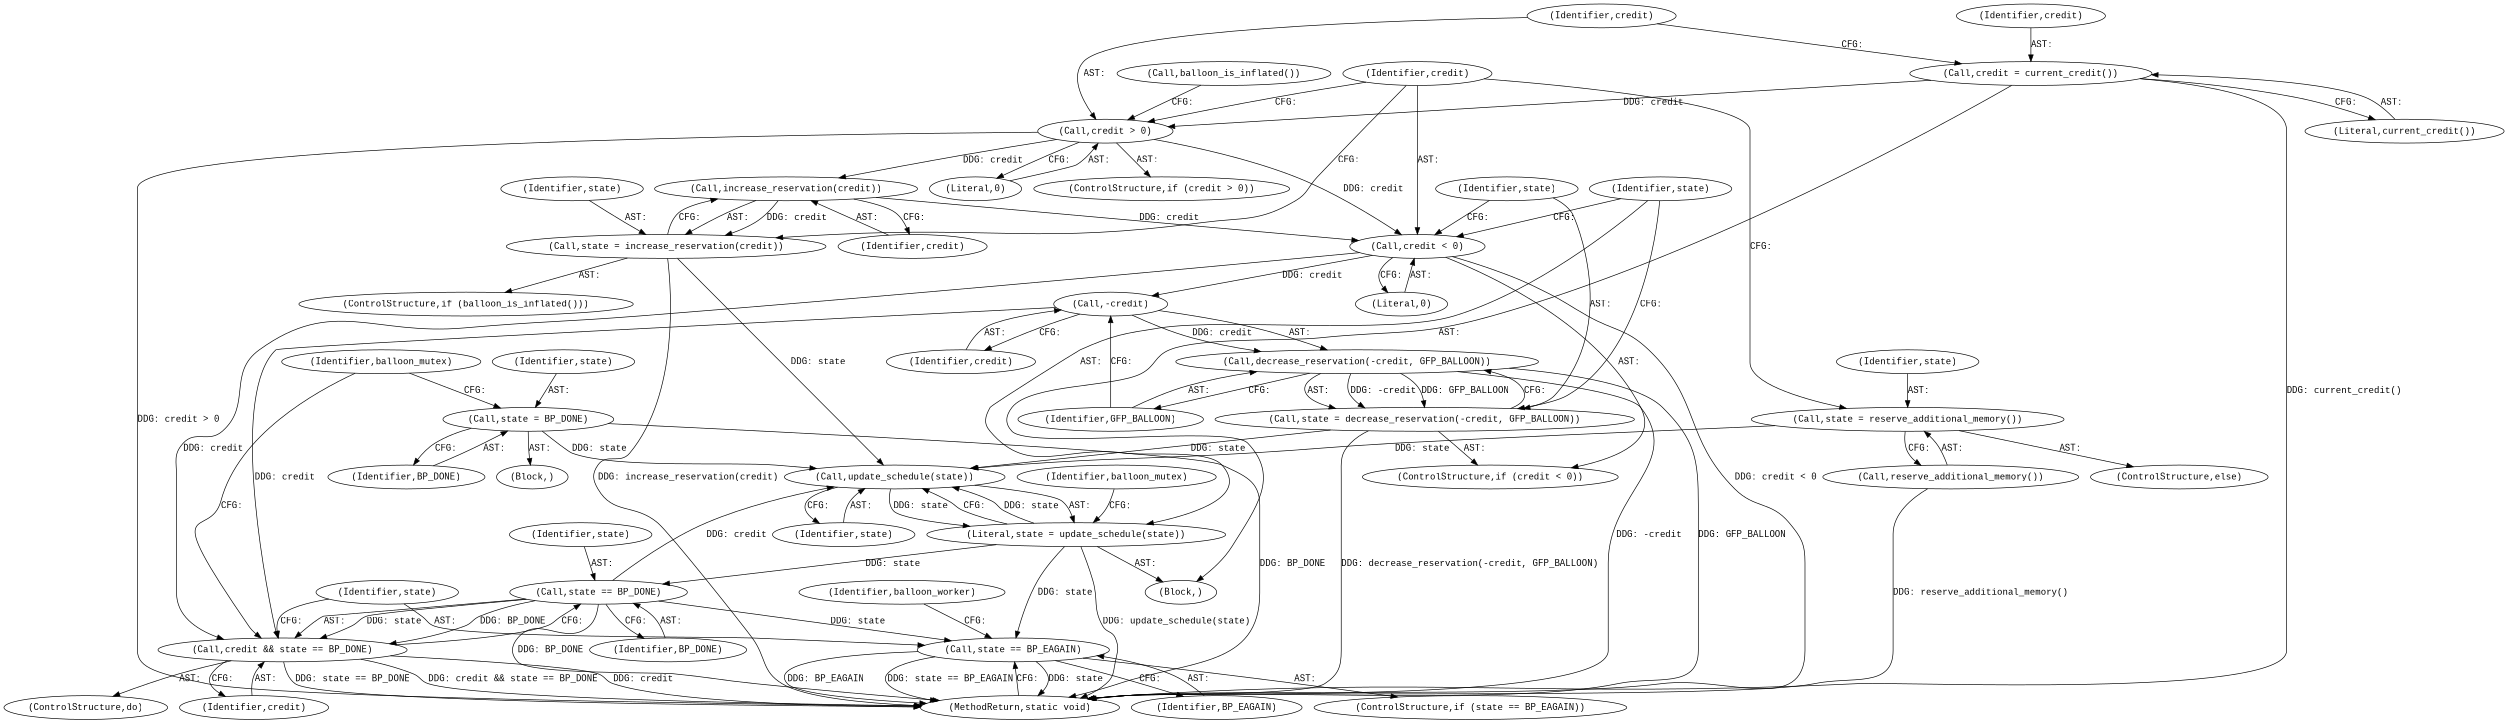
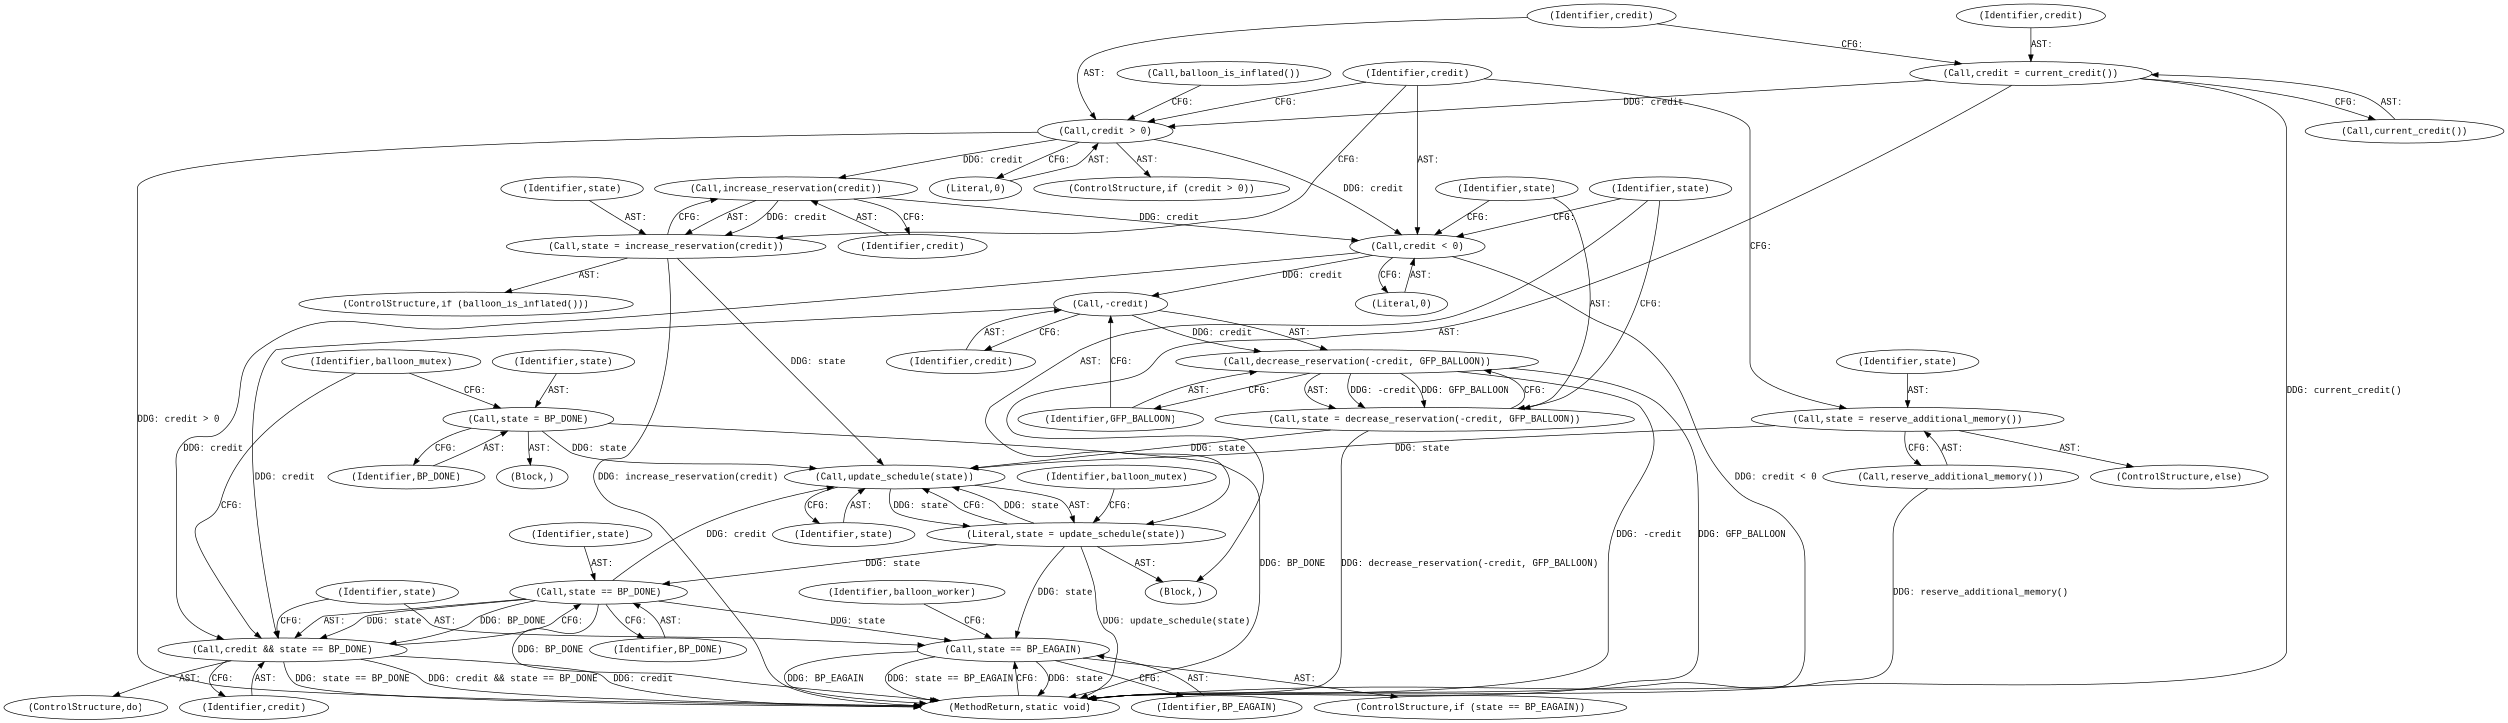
(2405, 131) -> (2405, 131)
(1490, 477) -> none
